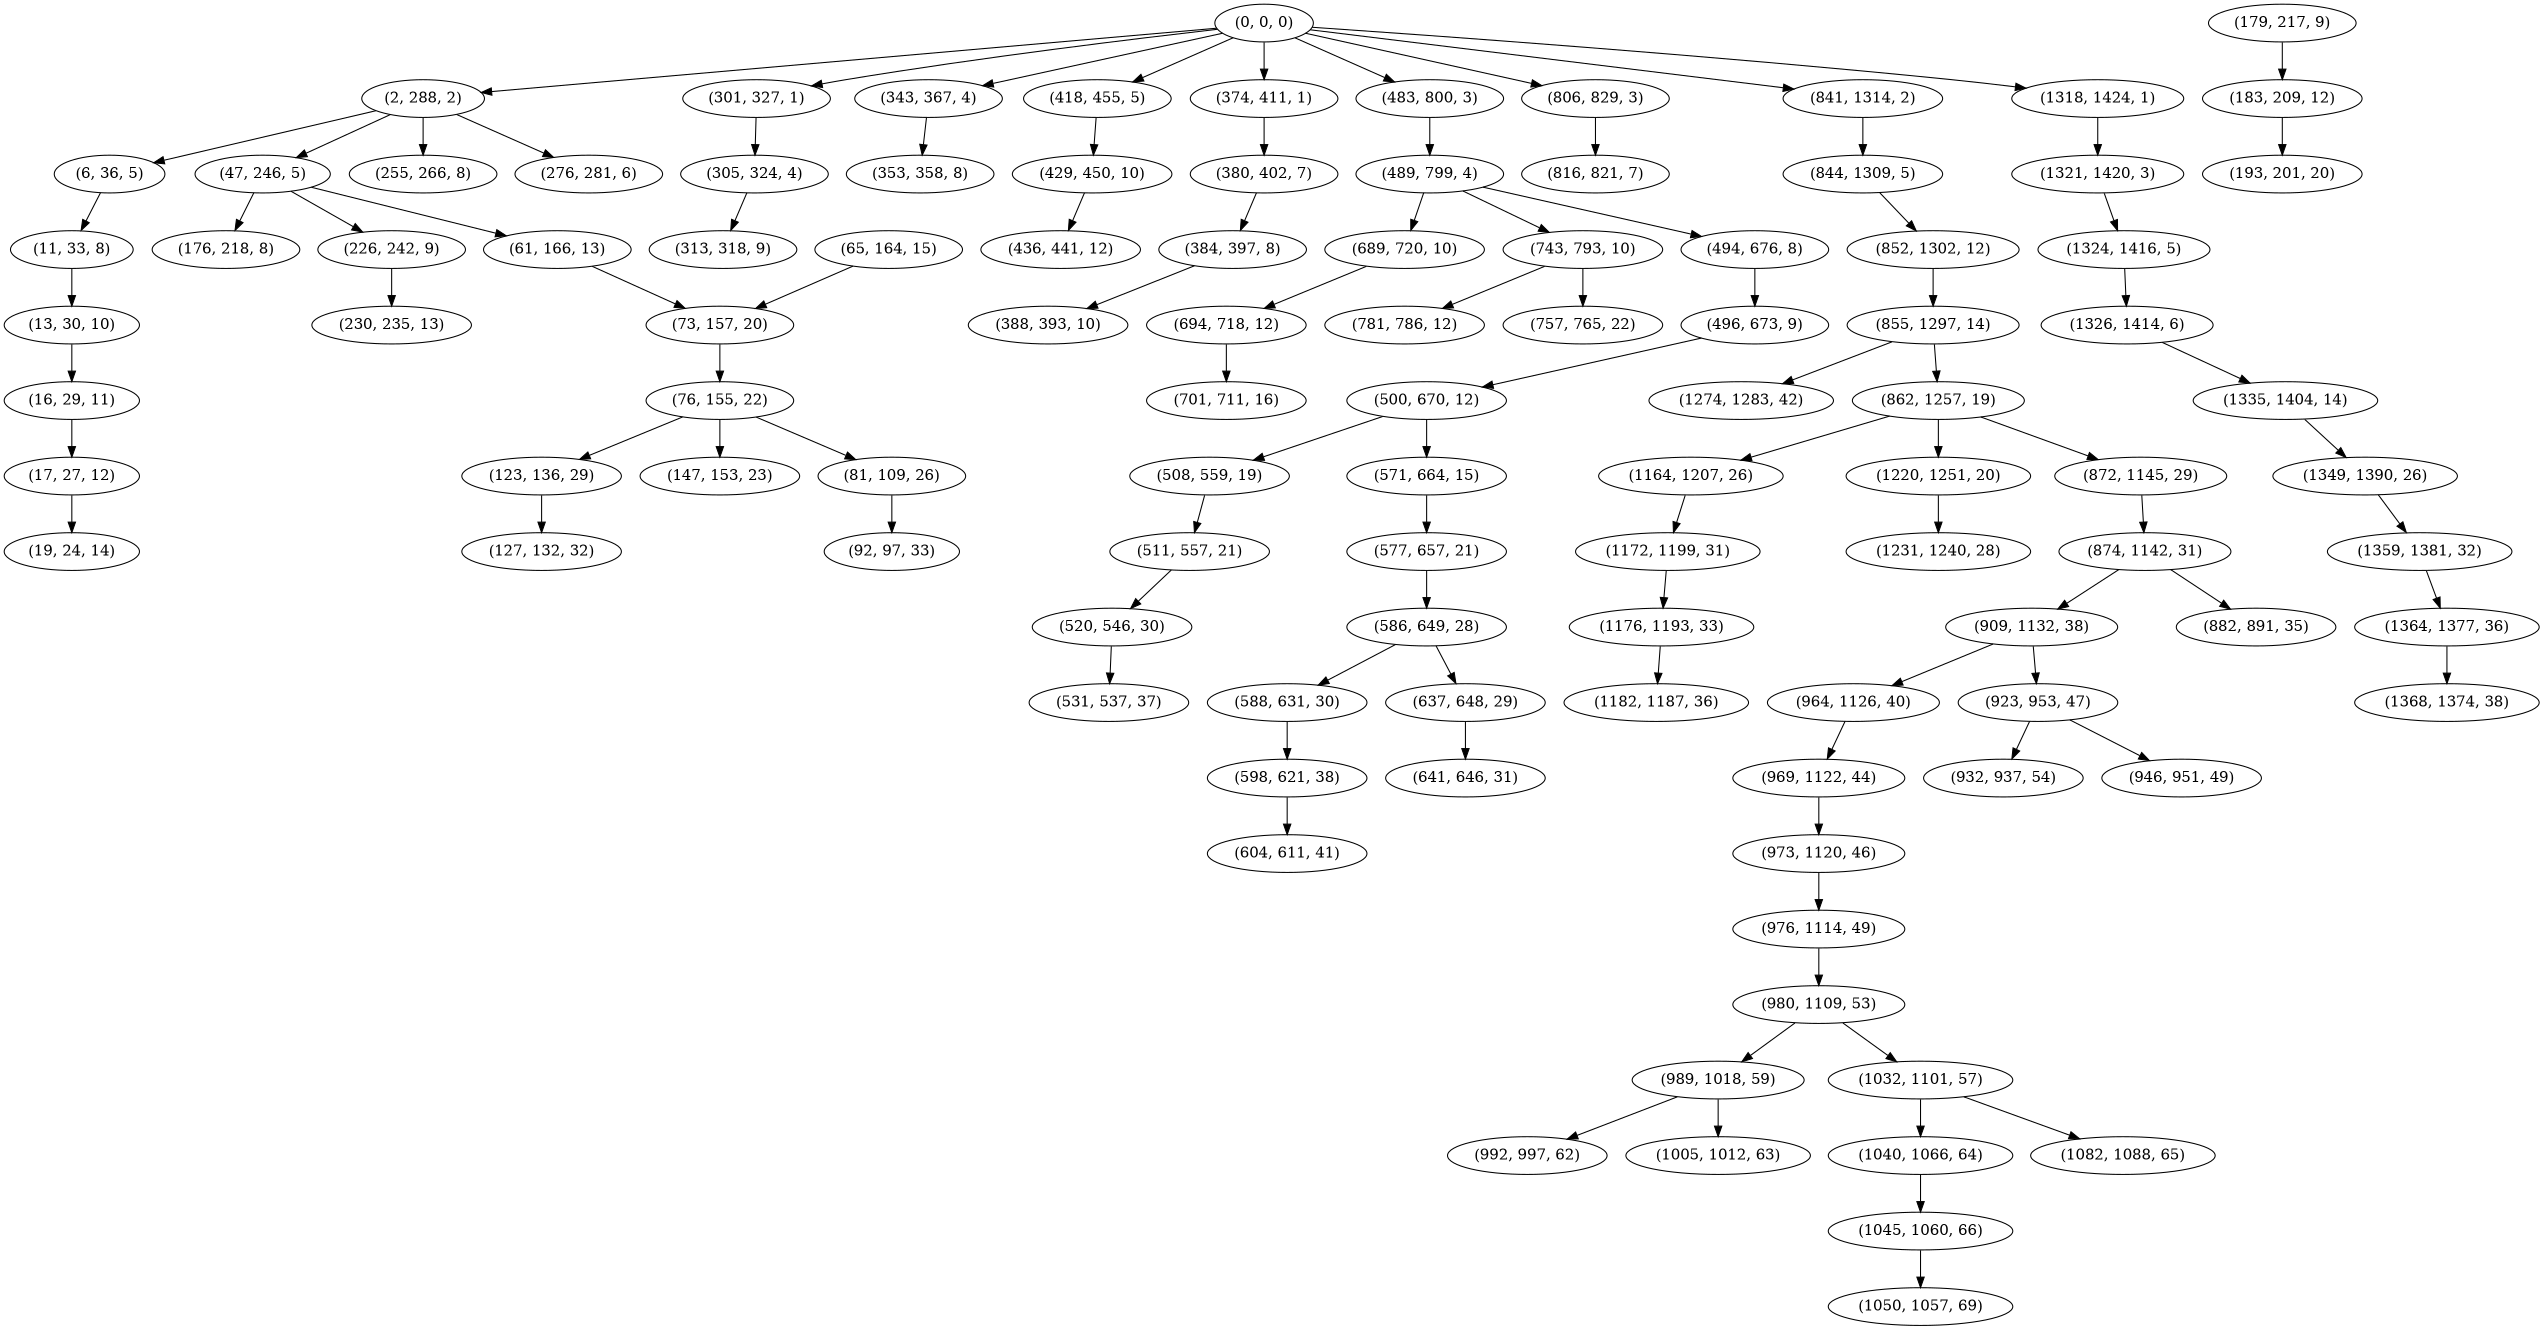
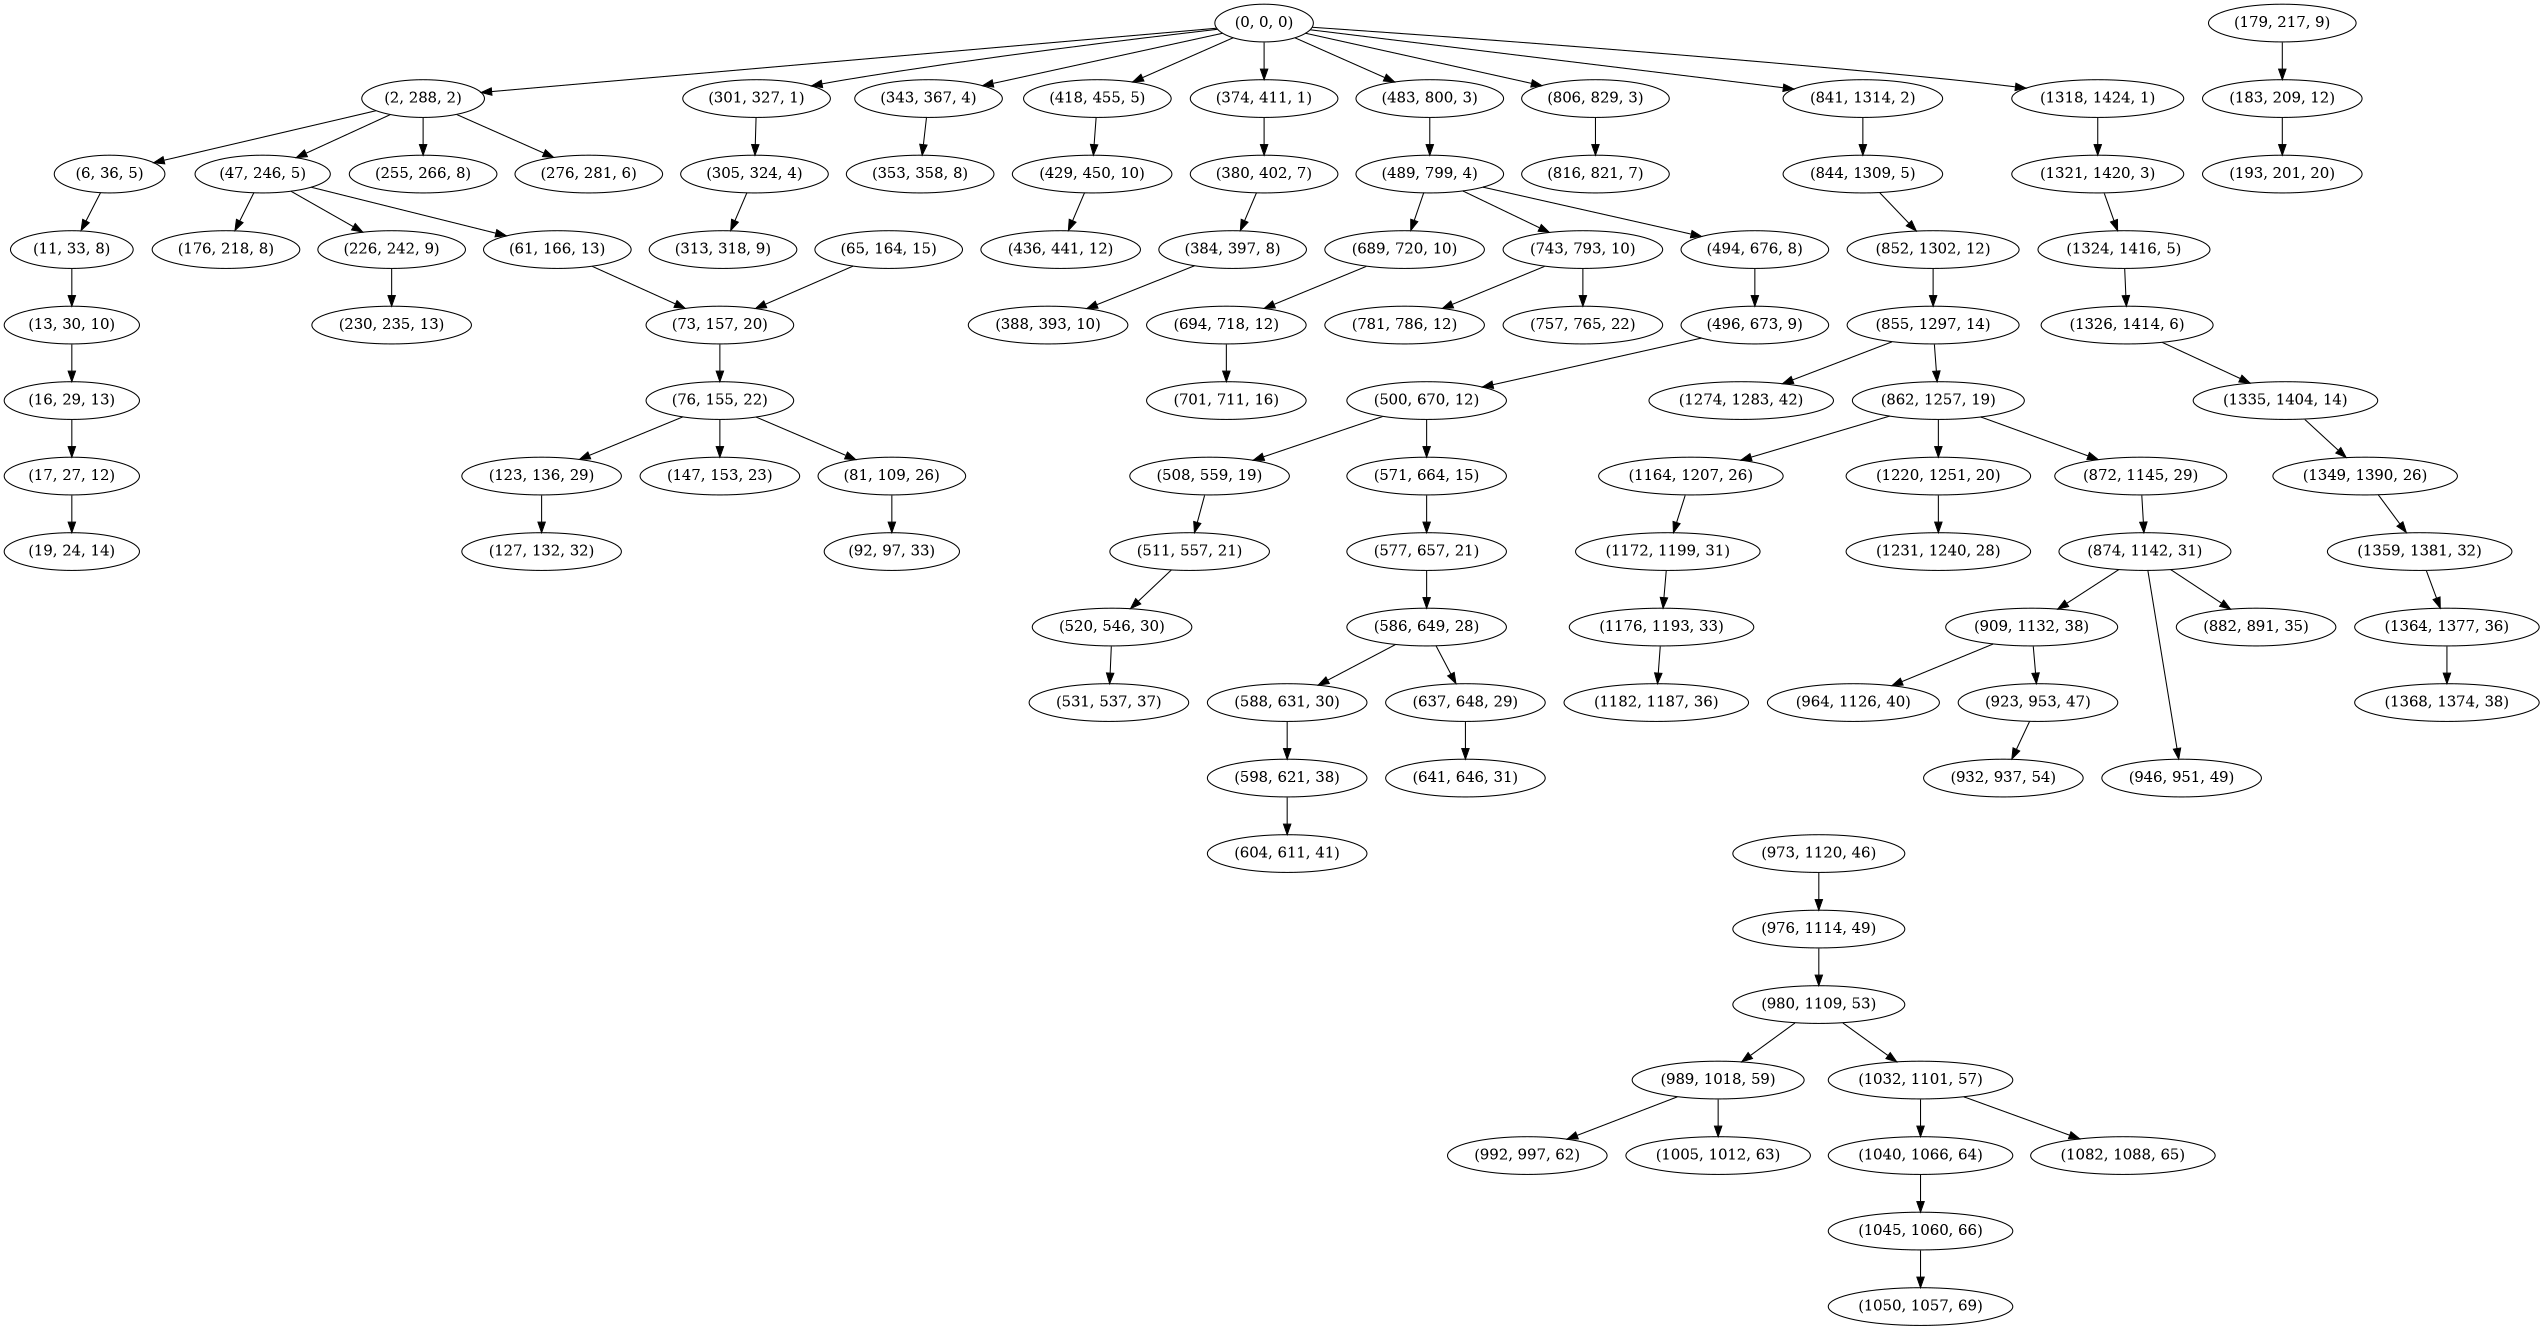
(72, 401) -> (72, 401)
(2105, 738) -> (2162, 660)
(1819, 778) -> none
